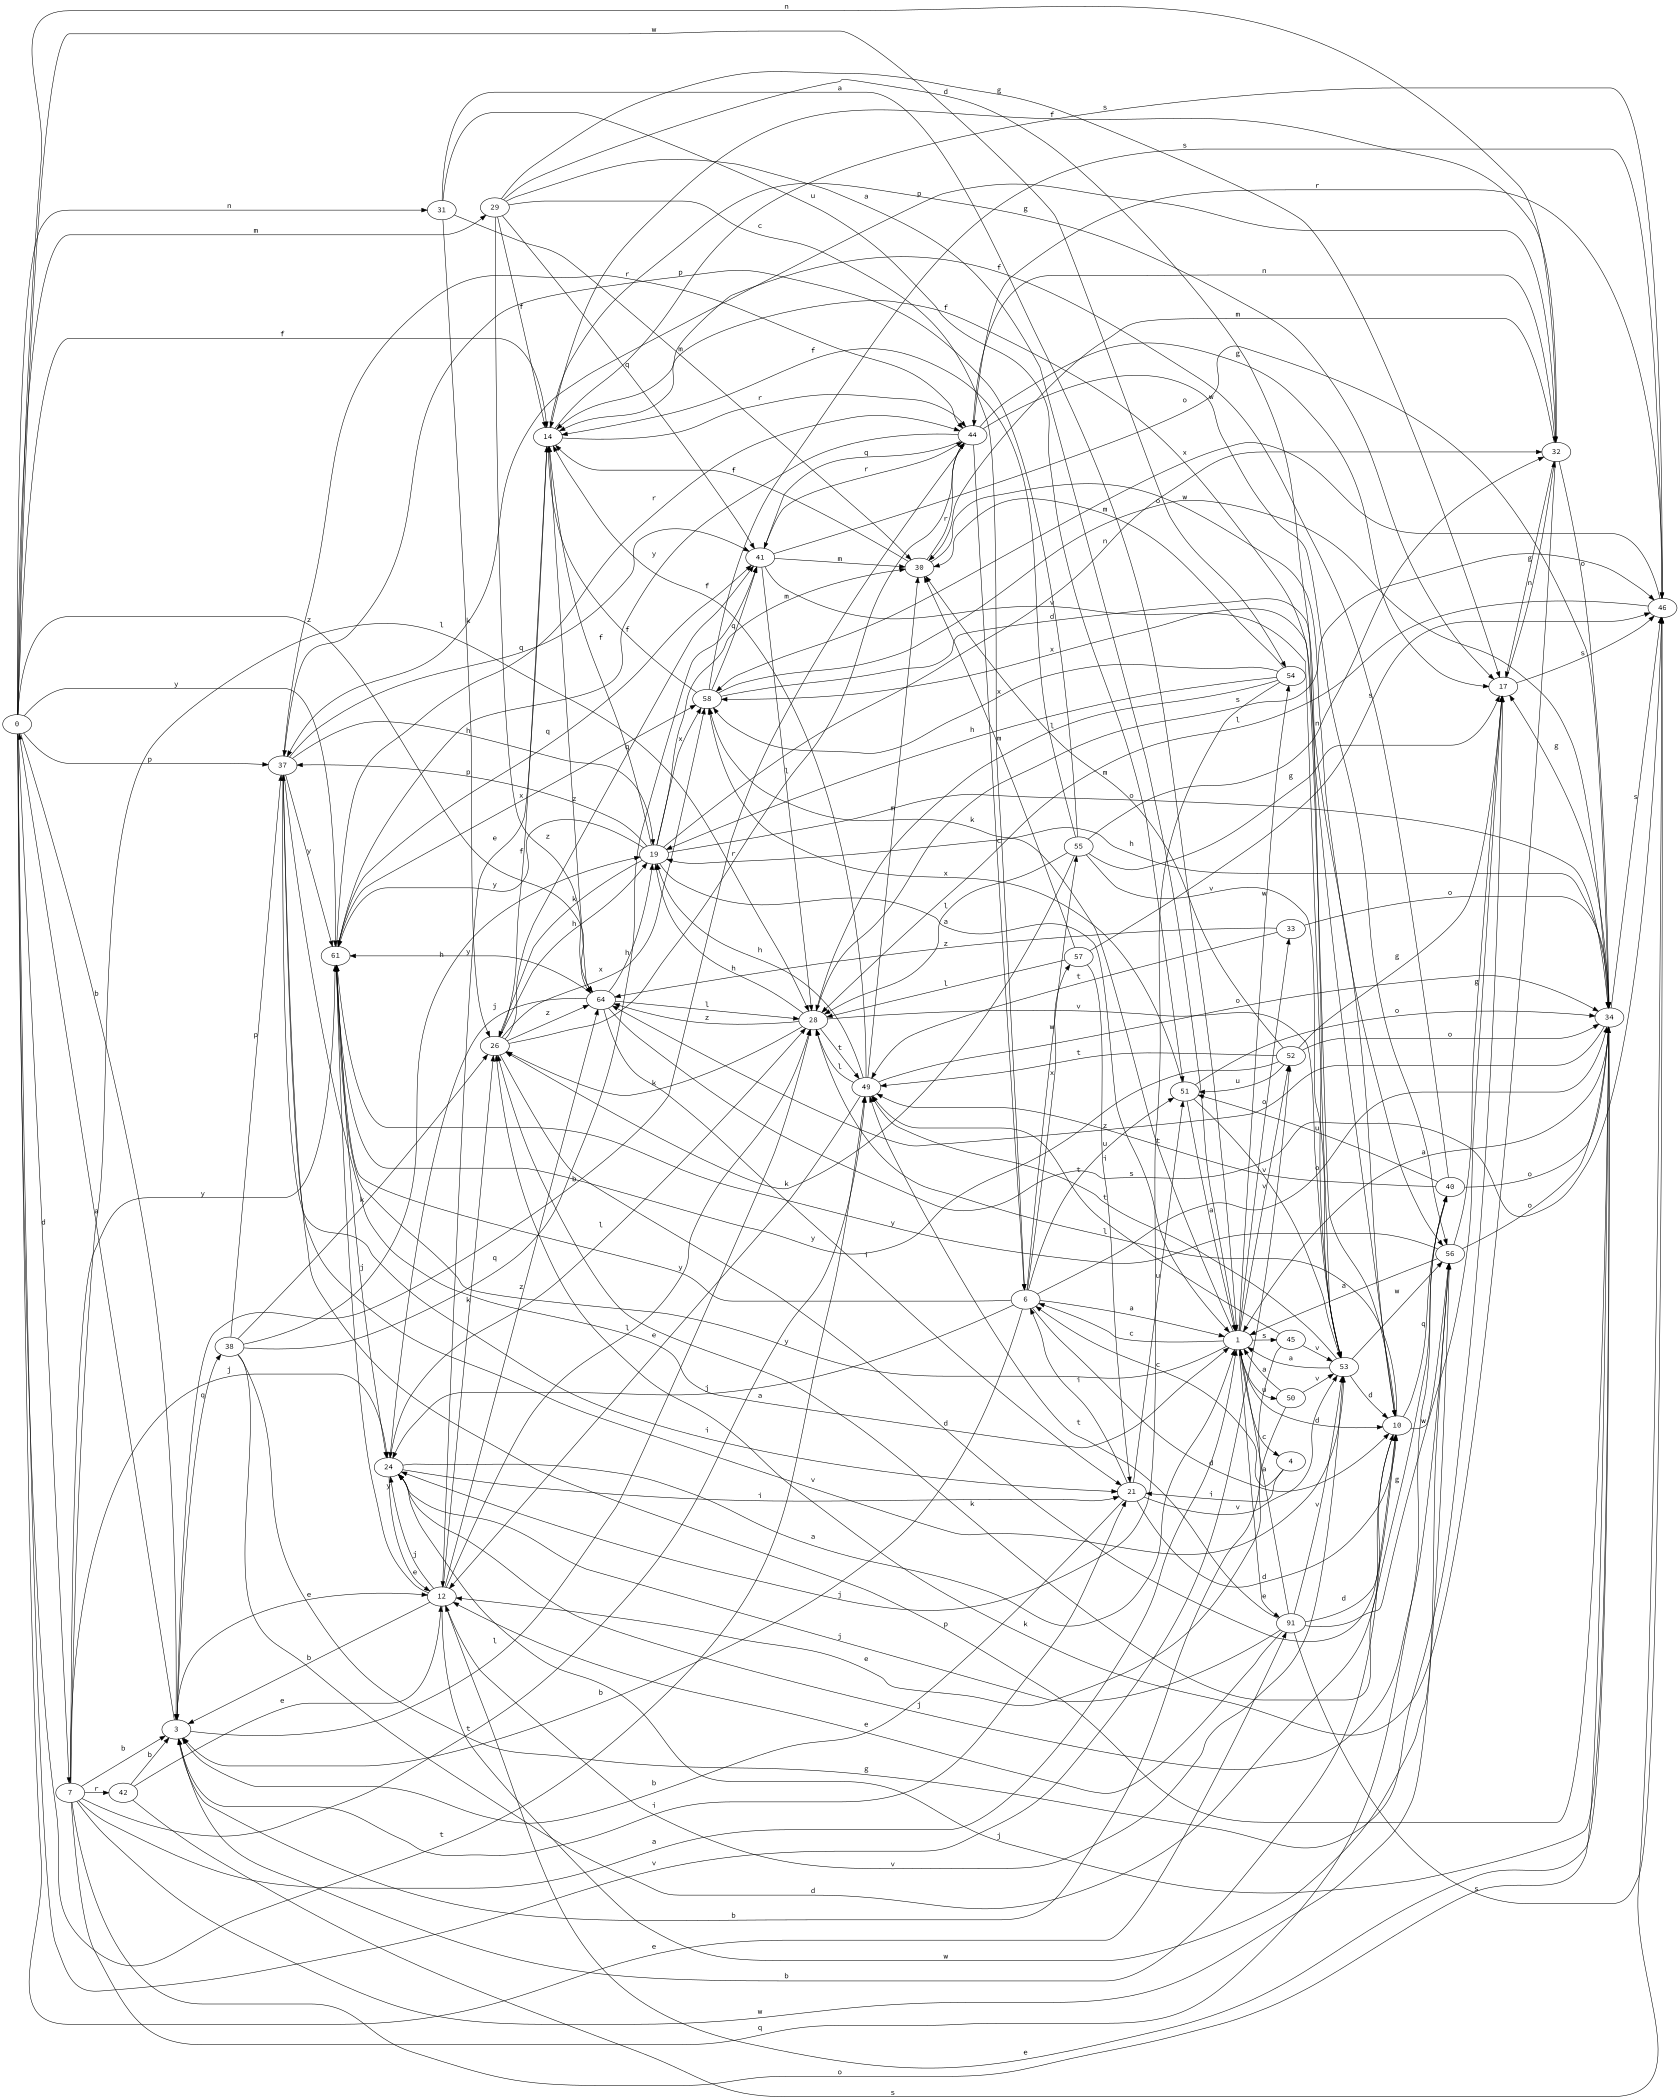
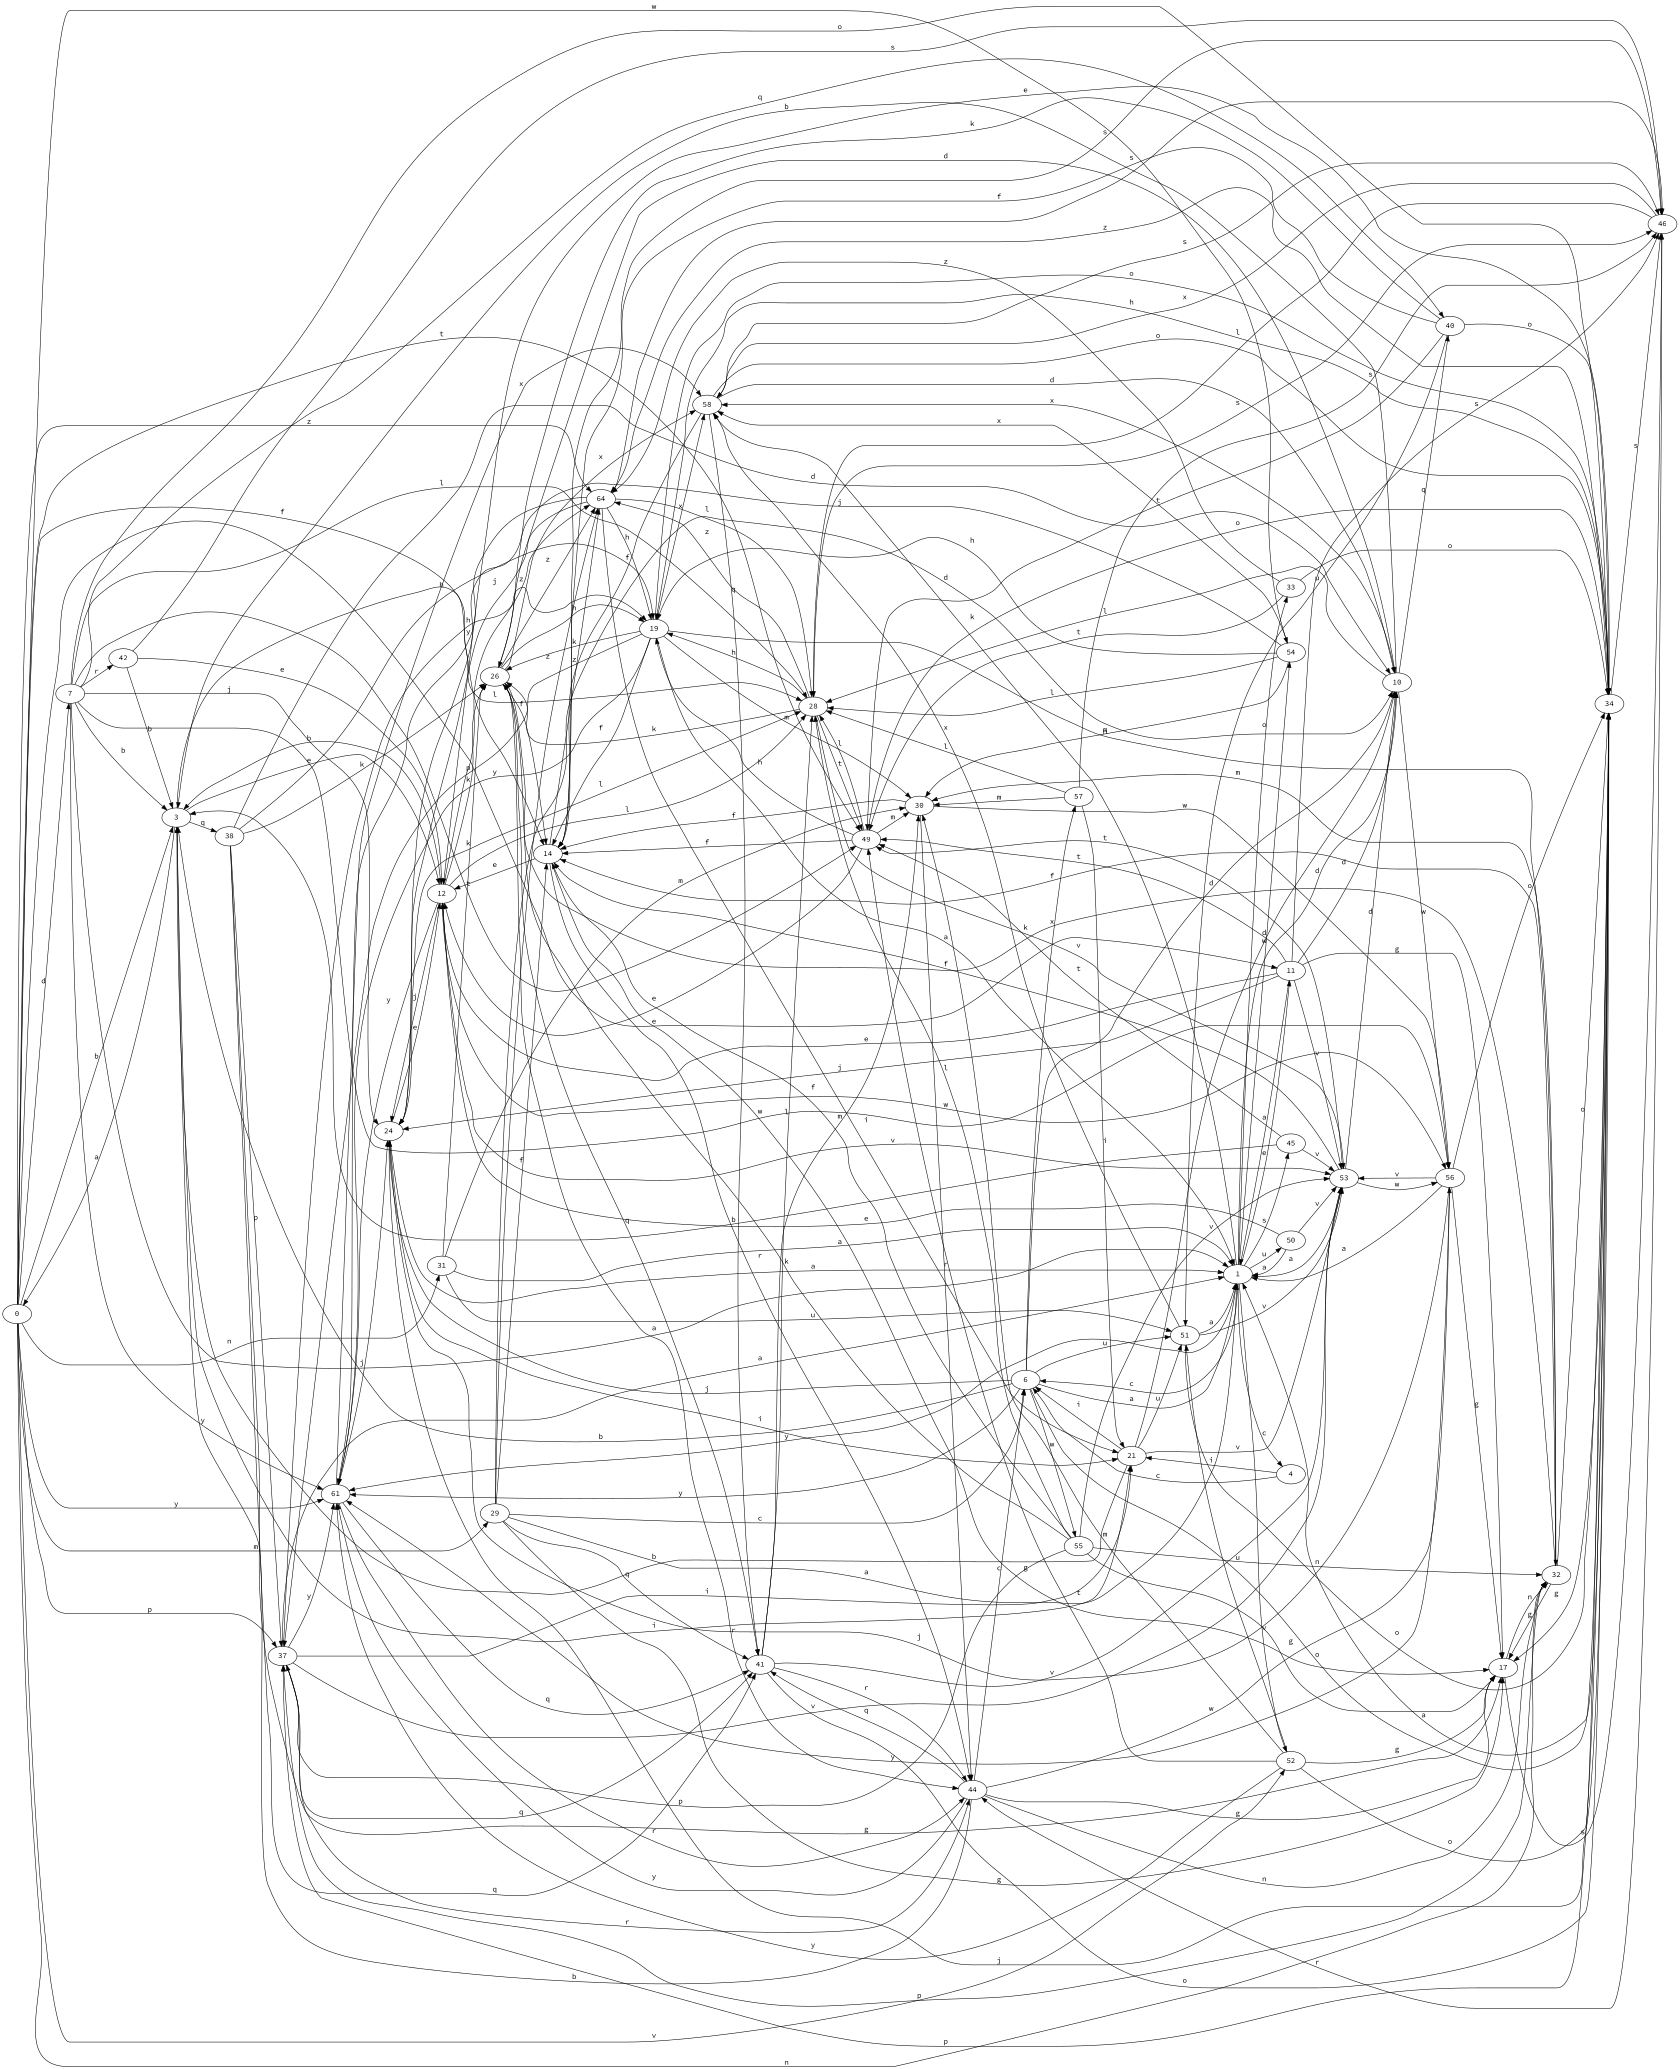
none -> (1400, 1178)
(1291, 1623) -> (1291, 971)
